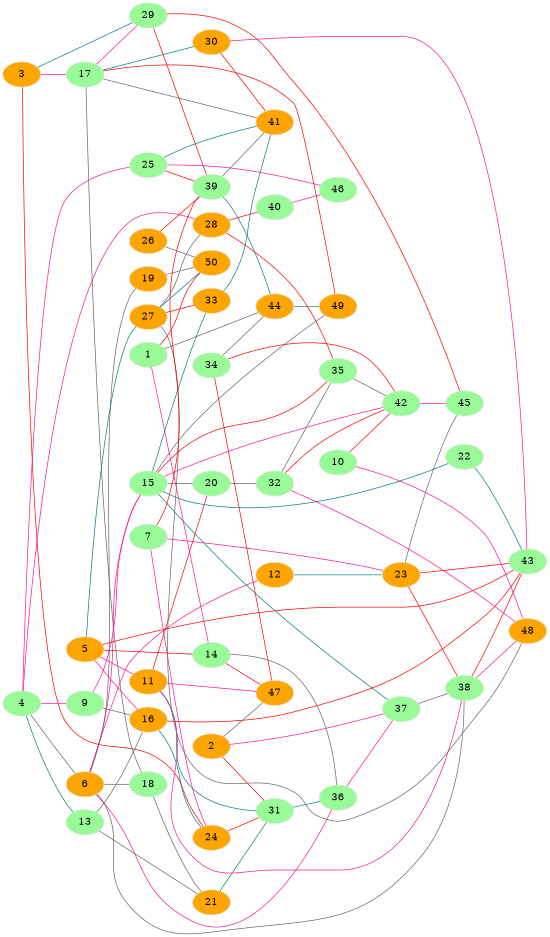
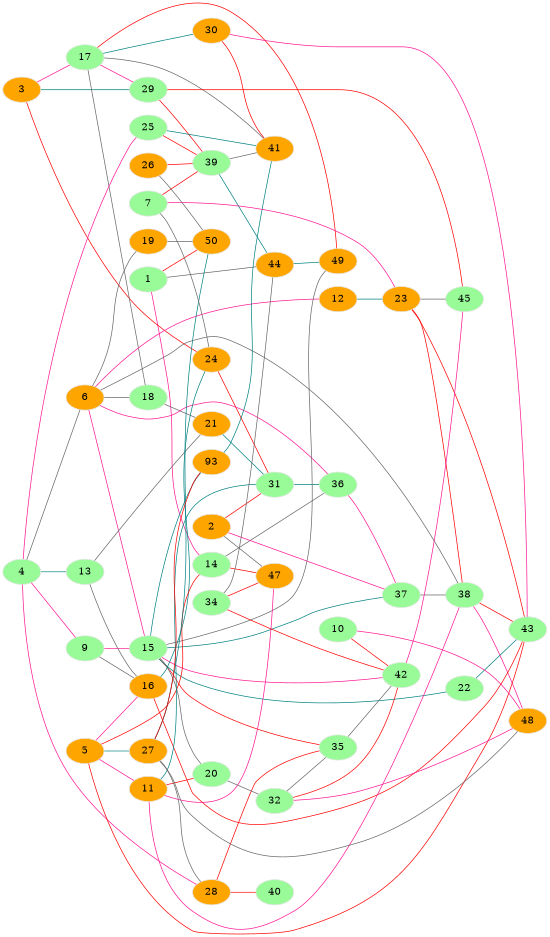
(338, 190) -> none
(212, 301) -> (212, 462)
(162, 619) -> (192, 281)
